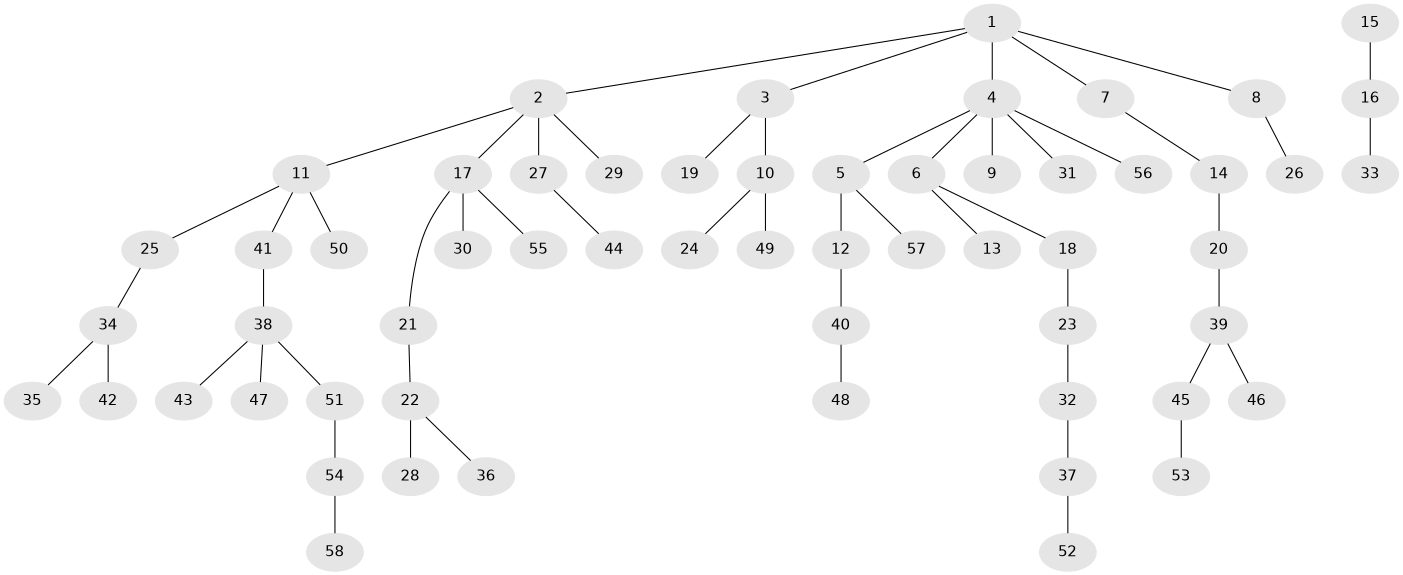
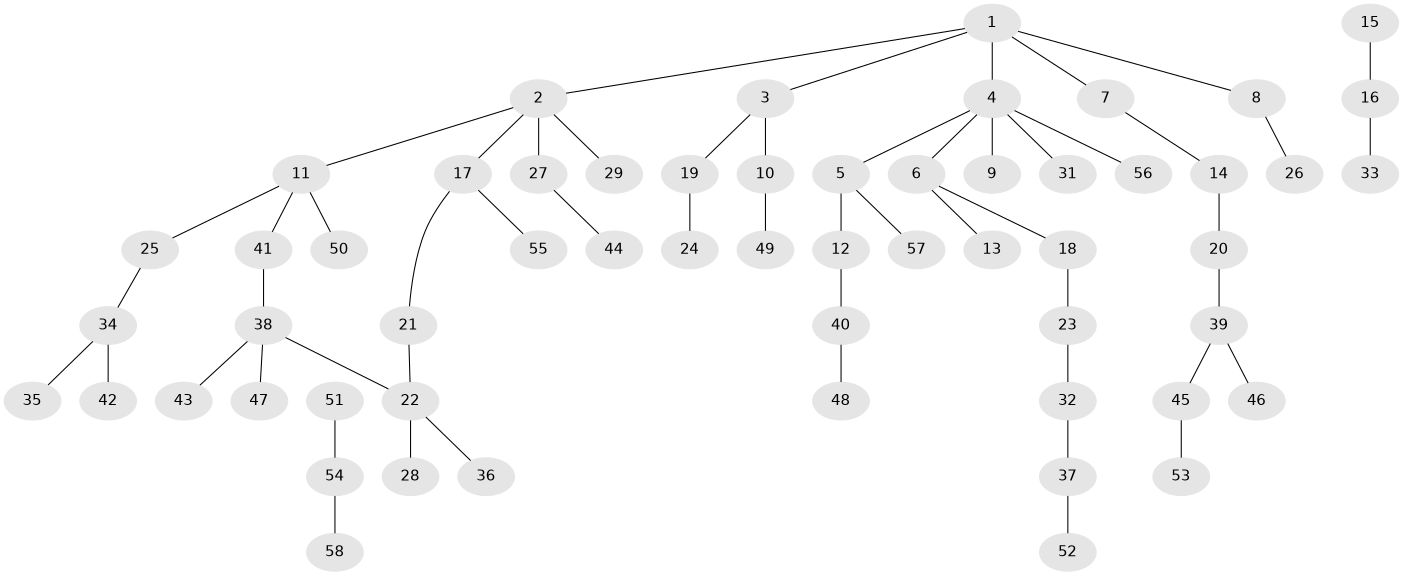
(728, 212) -> (690, 212)
(463, 250) -> none
(299, 363) -> (337, 363)
